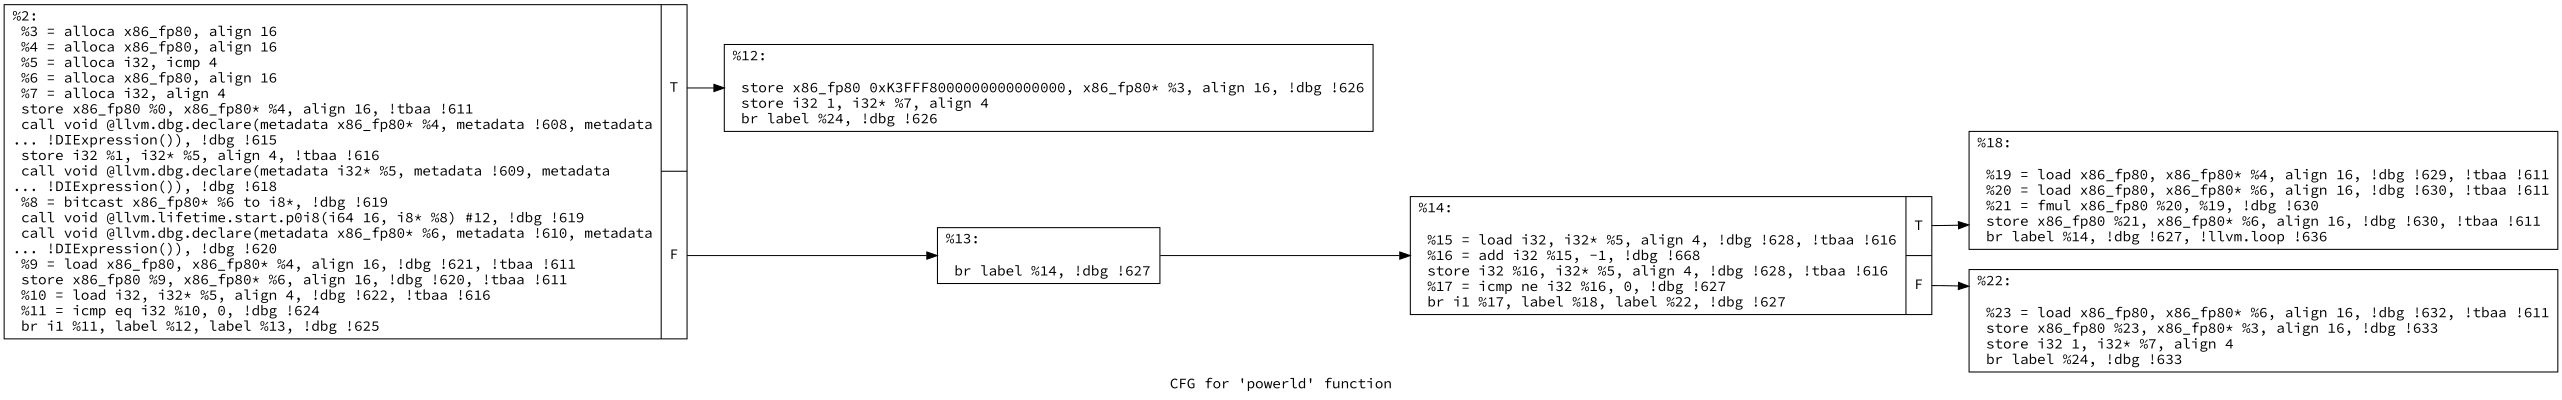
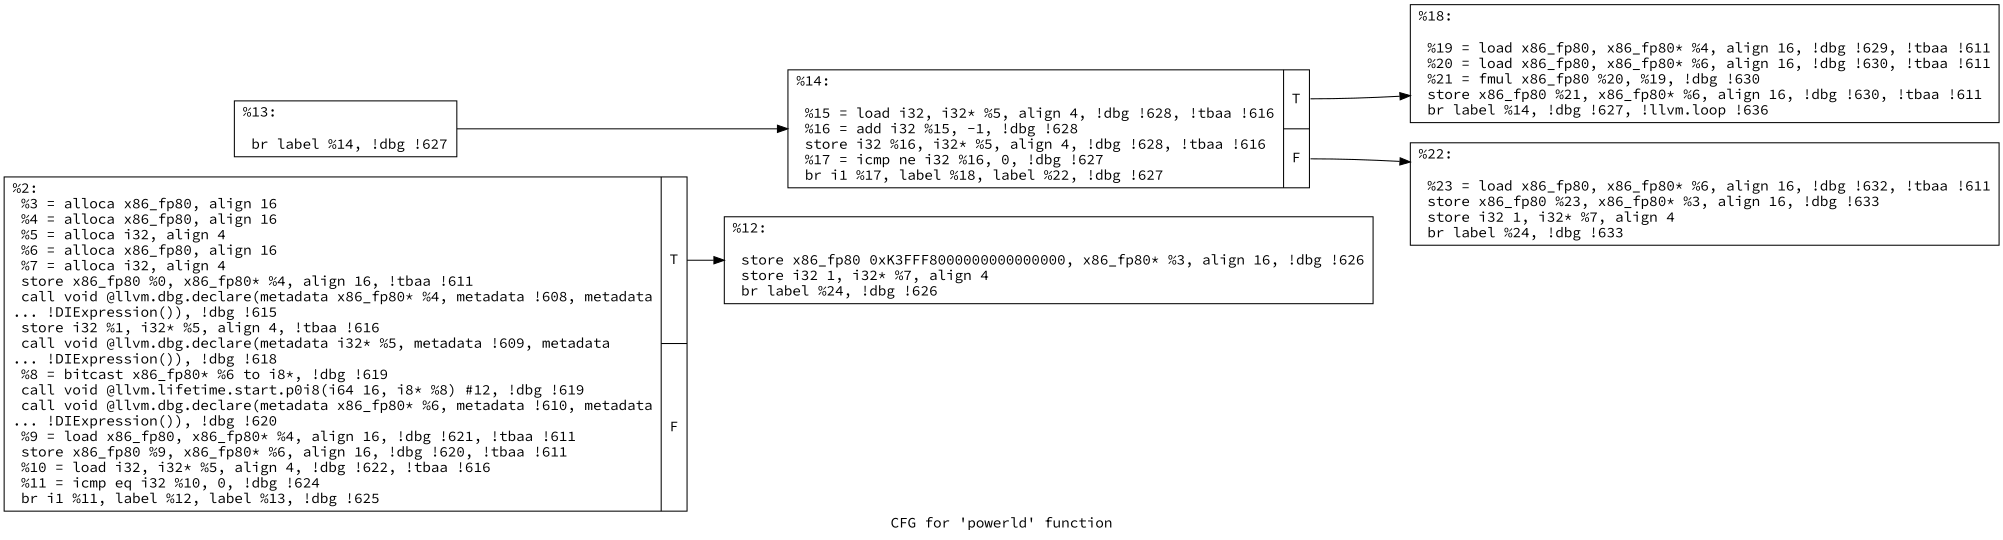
(115, 63) -> (120, 235)
(807, 256) -> none
(1560, 256) -> (937, 129)
